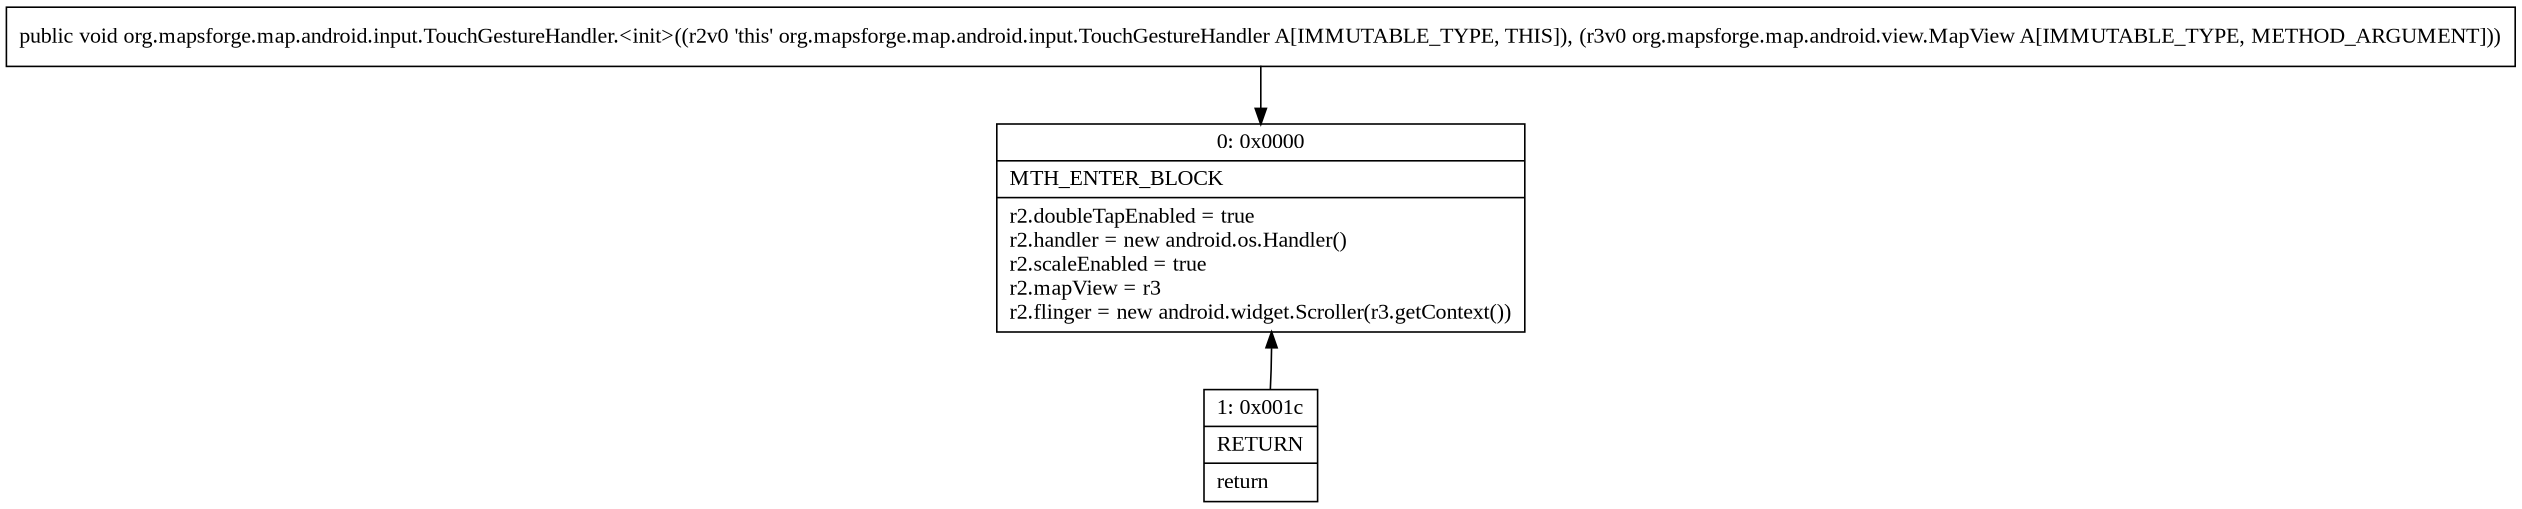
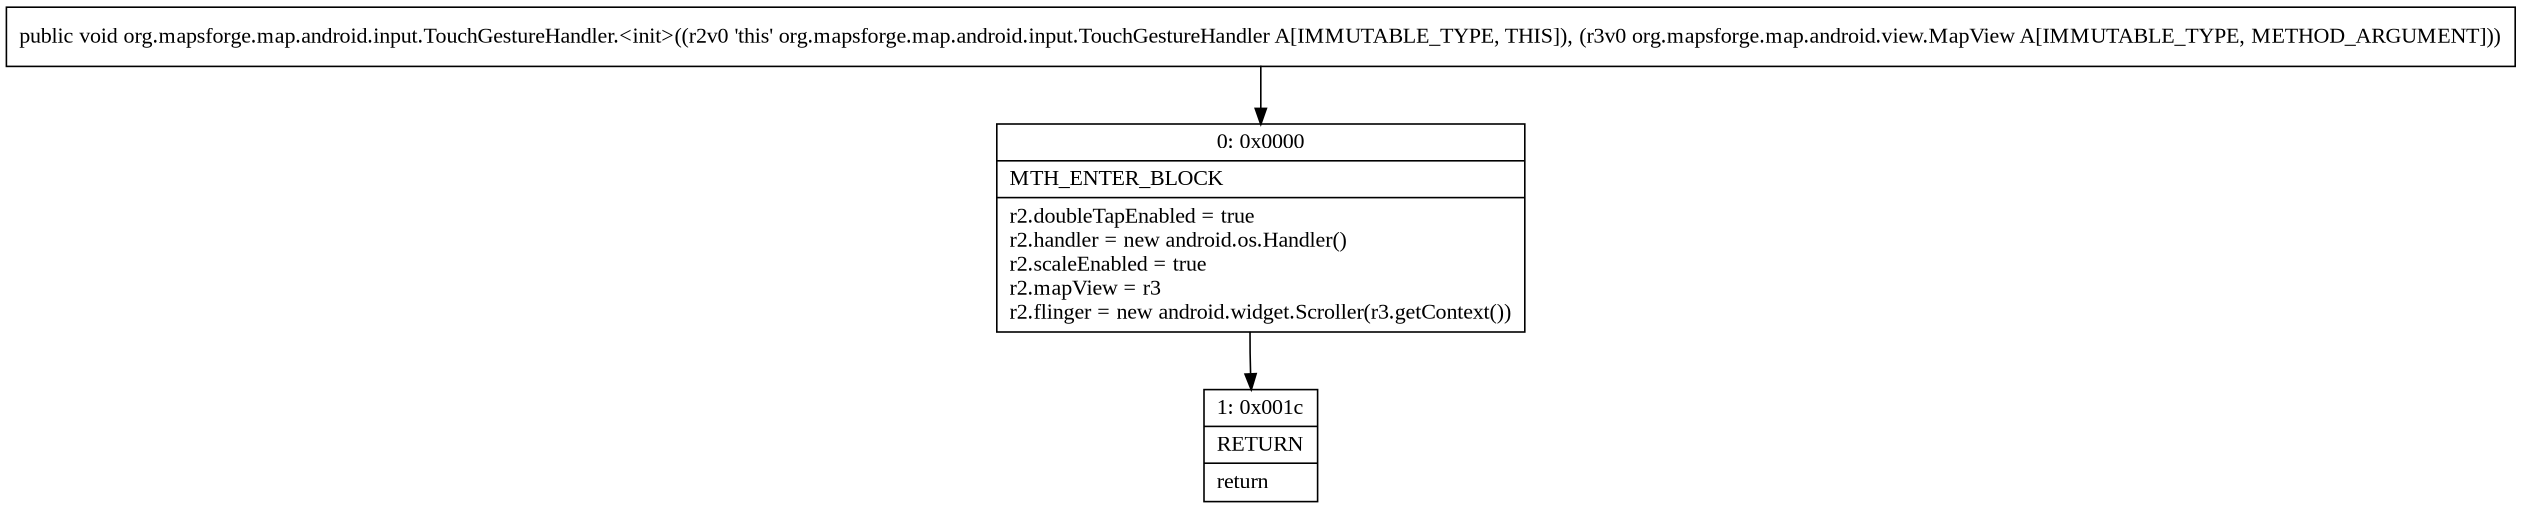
(1271, 369) -> (1250, 353)
